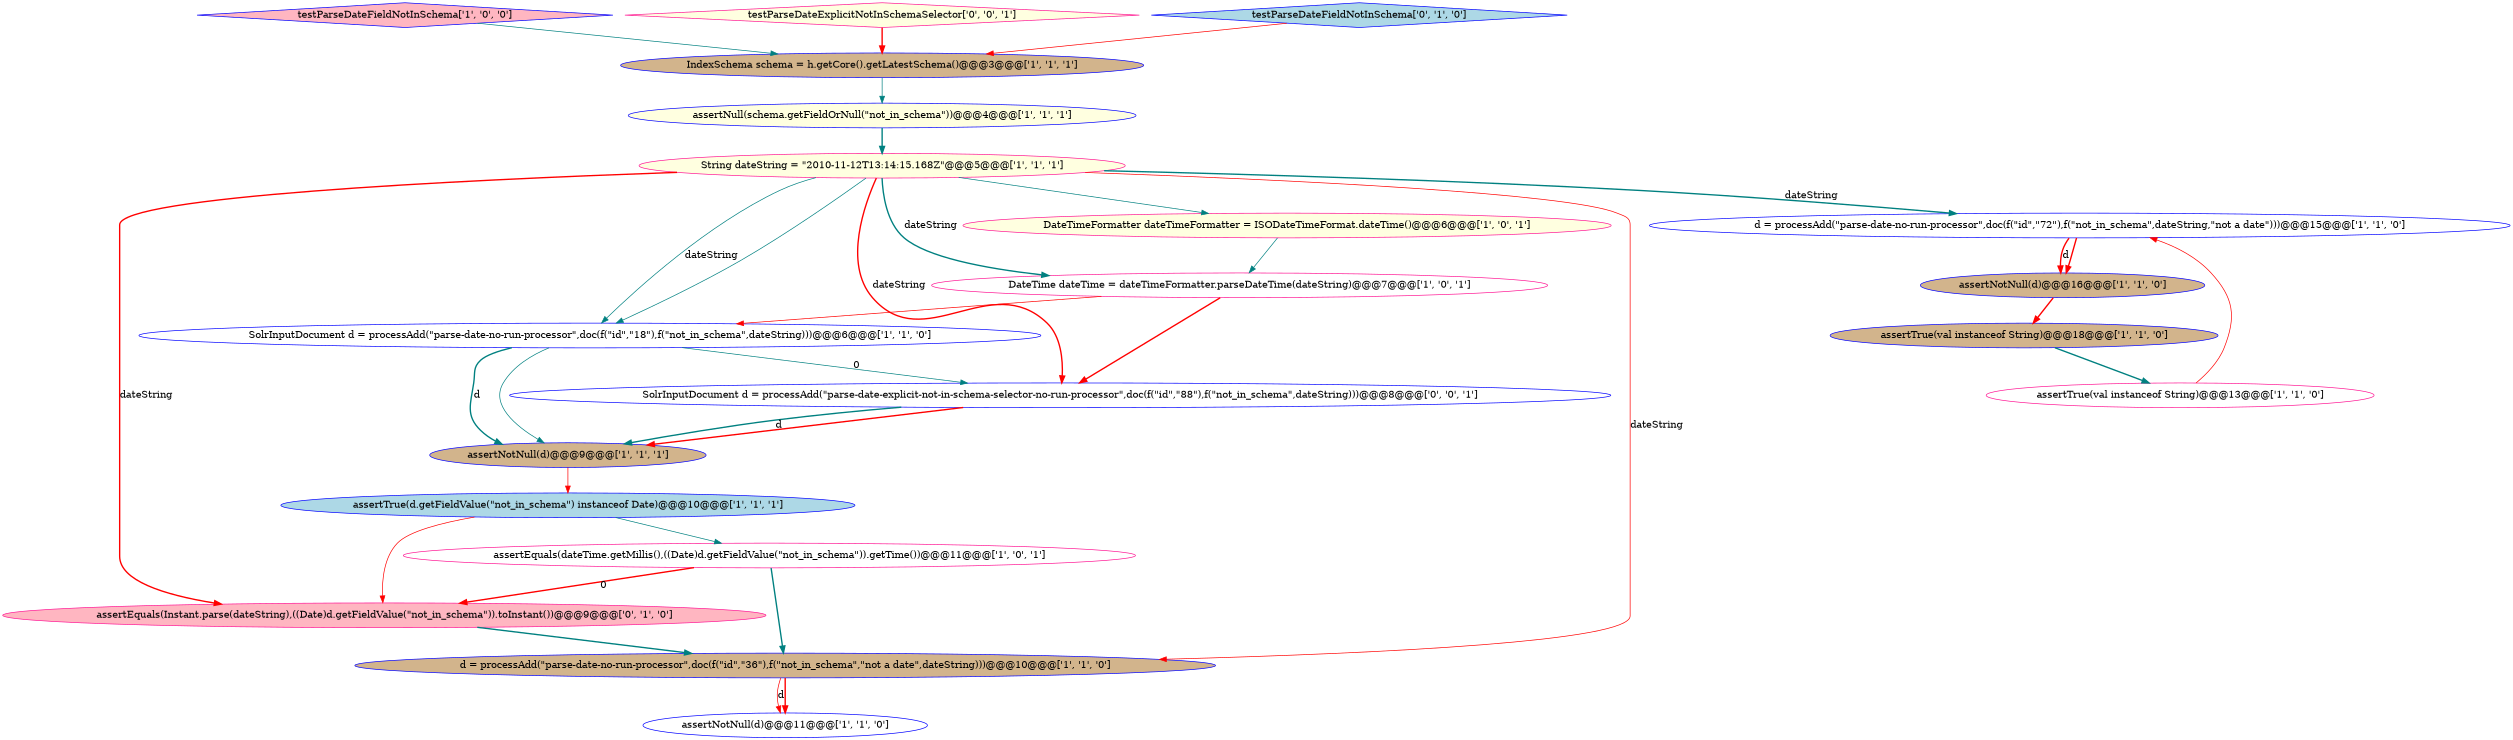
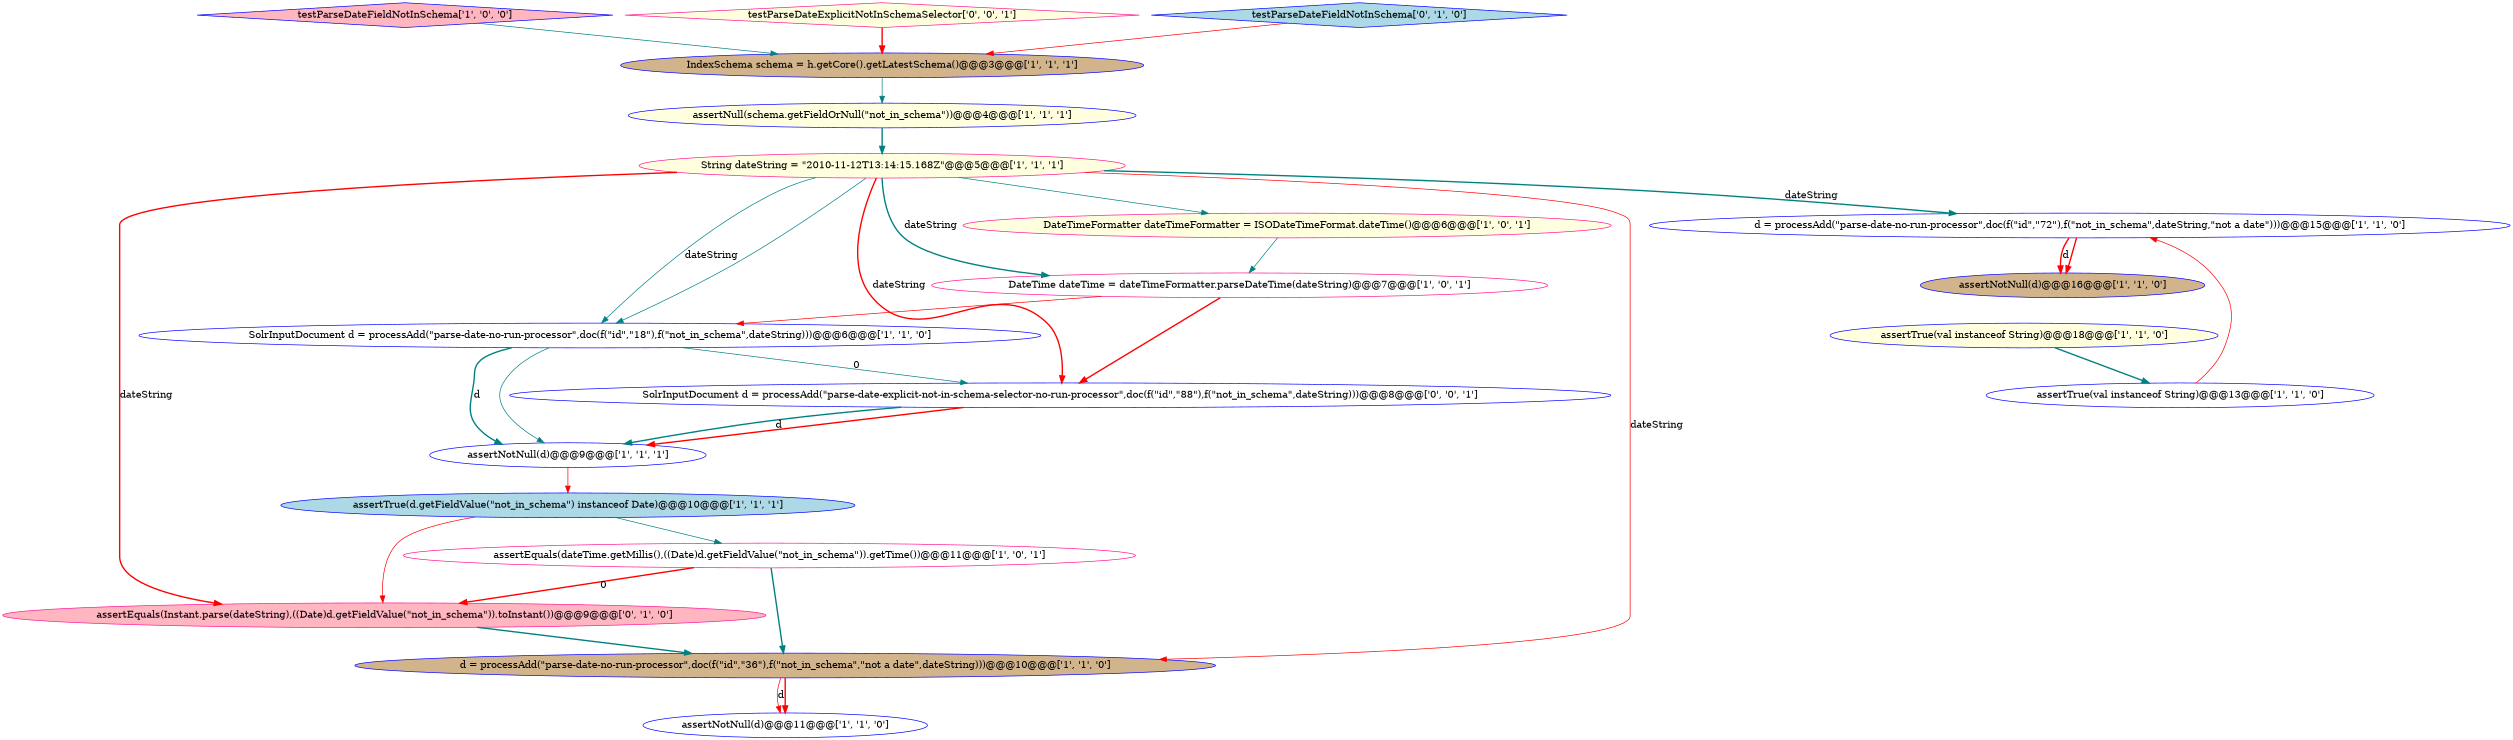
(2045, 308) -> none
(2024, 336) -> (2024, 336)
(2180, 395) -> (2180, 395)
(568, 455) -> (568, 455)
